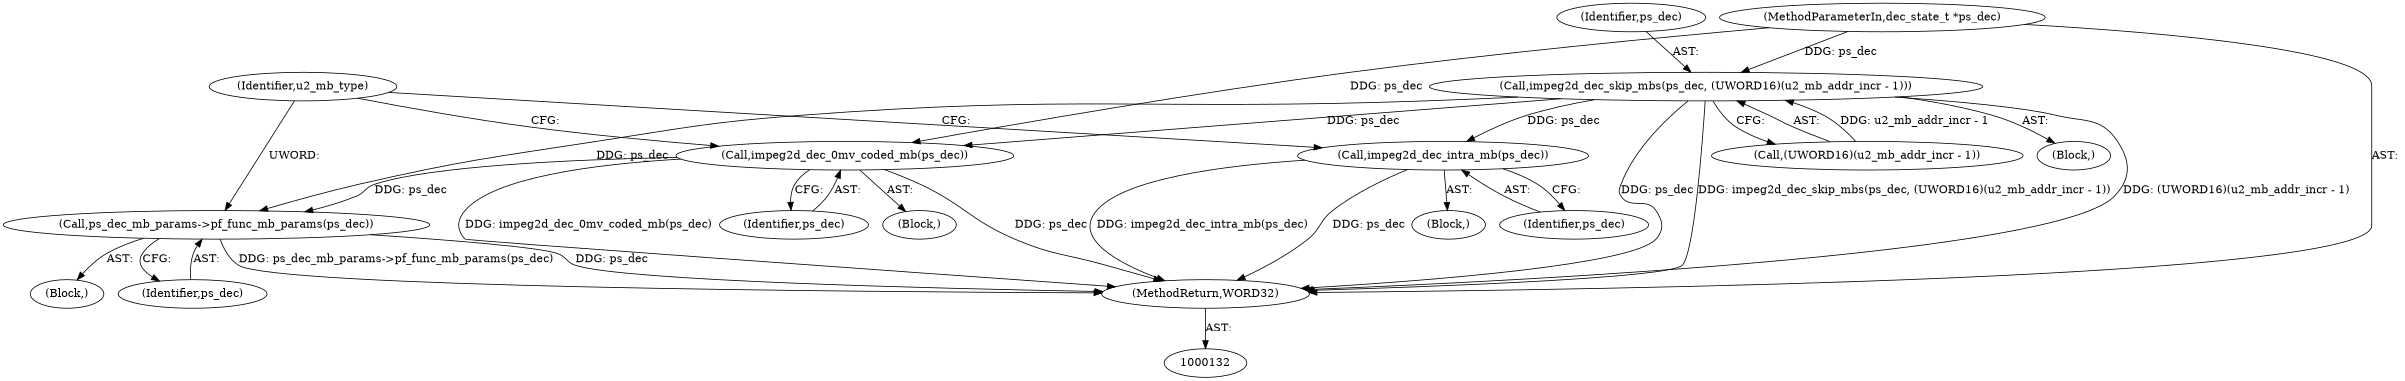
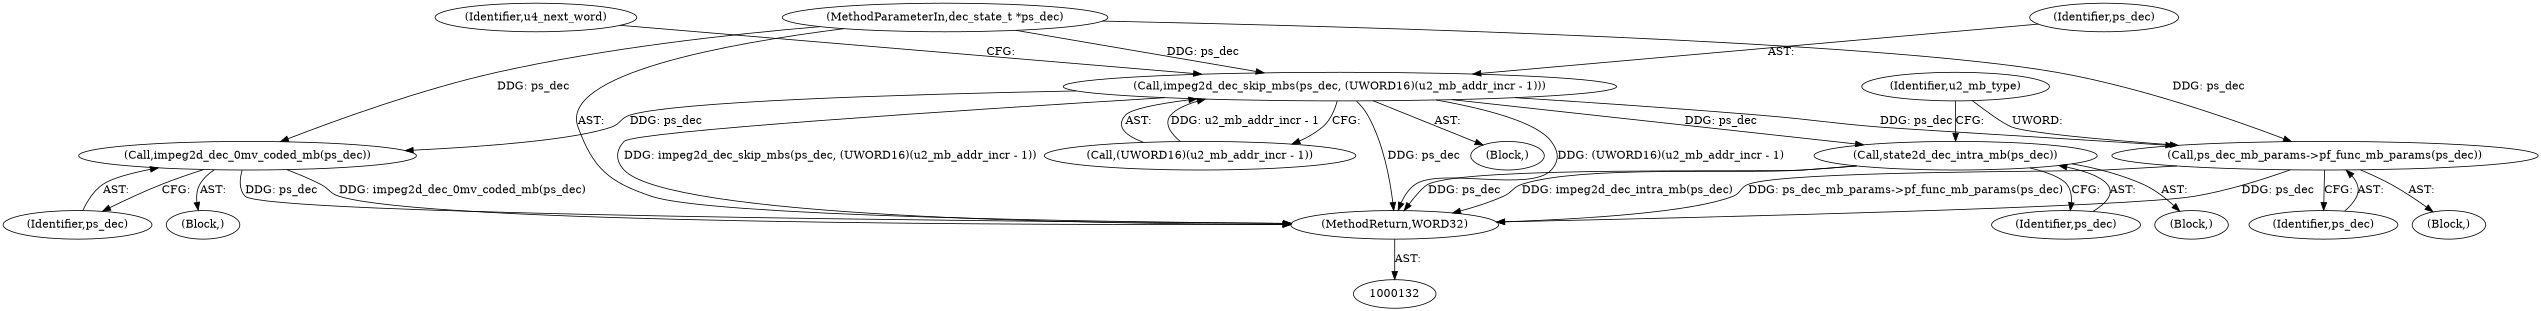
none -> (536, 17)
(533, 127) -> none
(1443, 156) -> (1956, 156)
(491, 166) -> (1699, 41)
